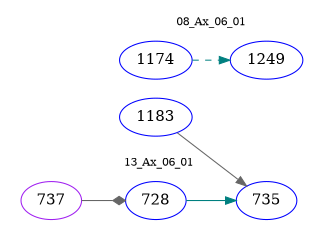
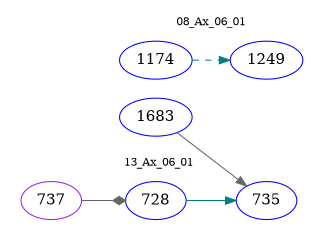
(156, 117) -> (156, 117)
